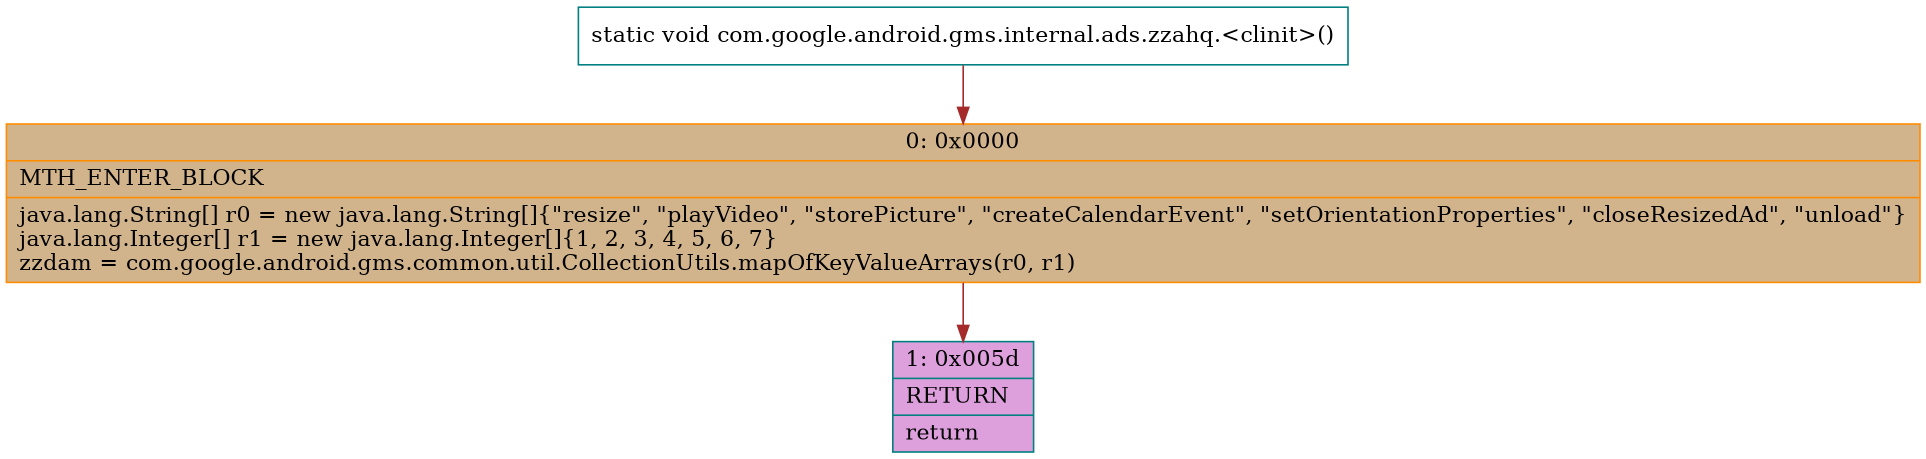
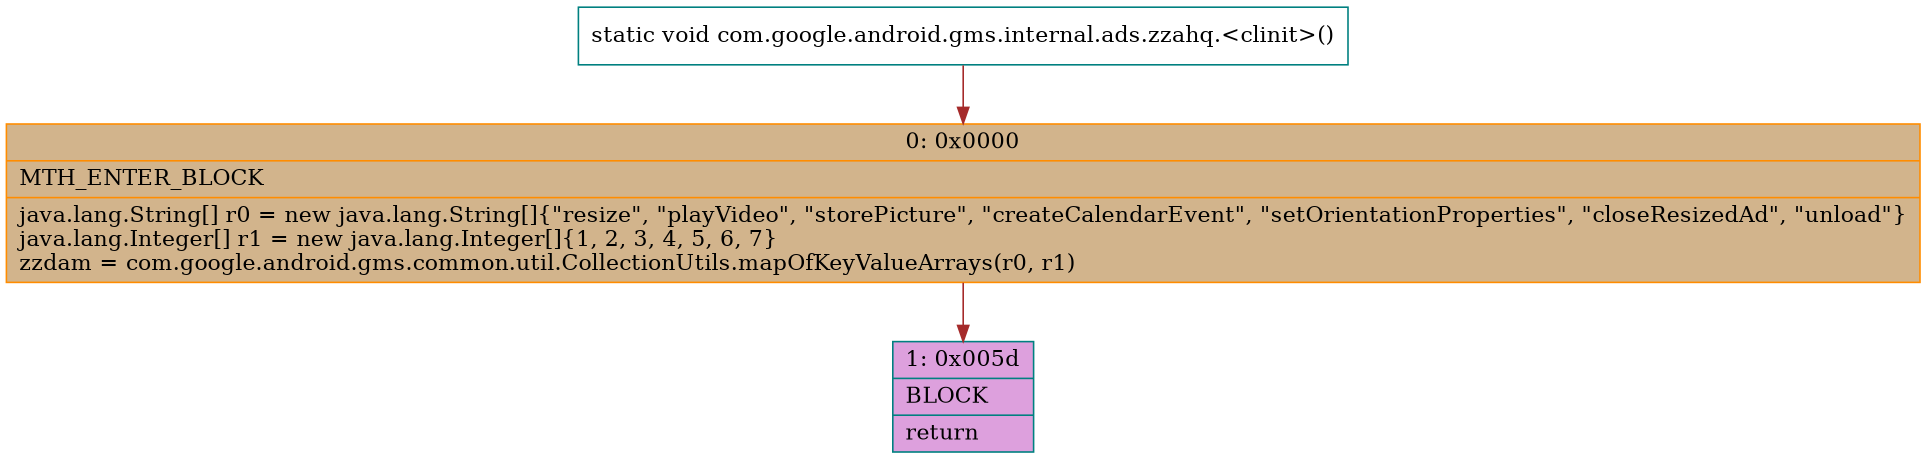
(958, 396) -> (947, 396)
